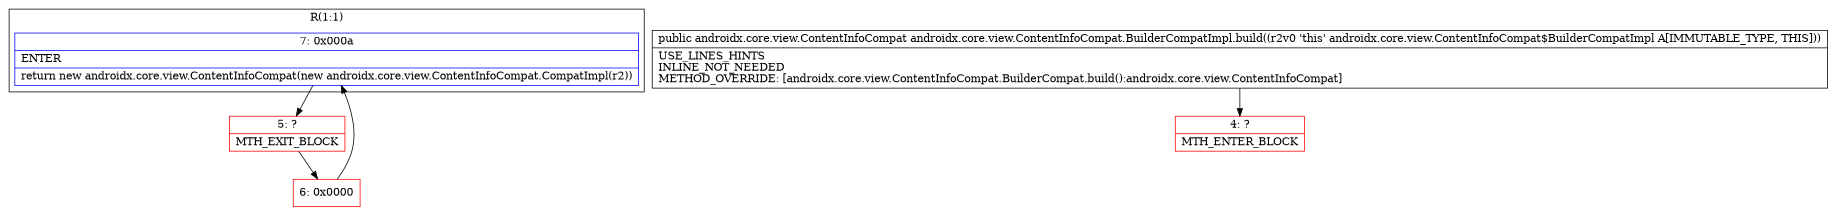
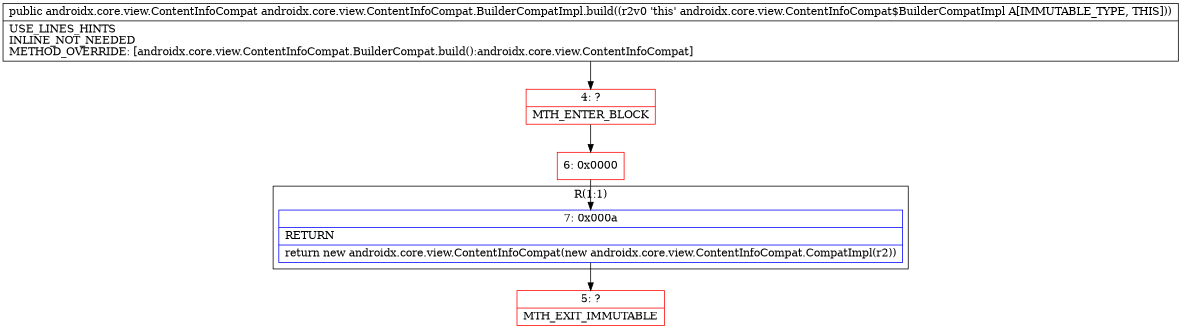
(41, 59) -> (310, 236)
(287, 142) -> (591, 316)
(306, 162) -> (591, 134)
